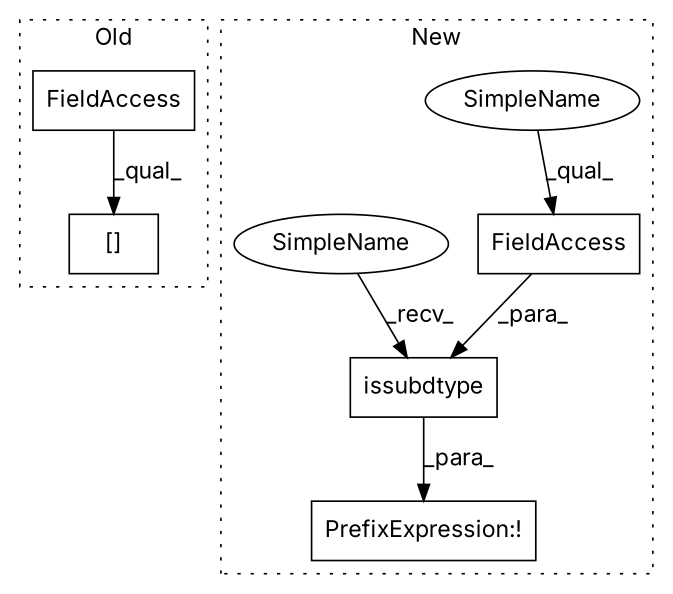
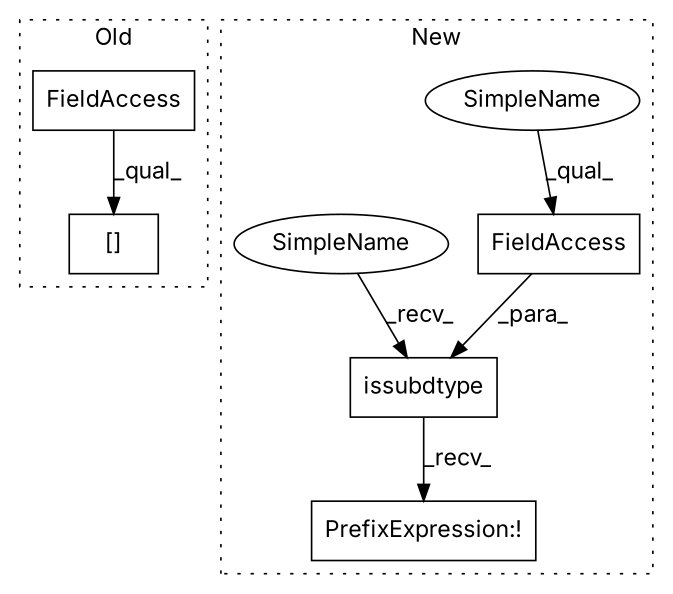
(459, 459) -> (458, 459)
